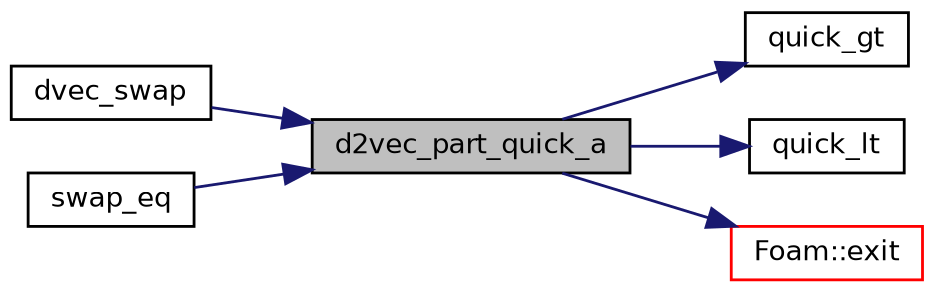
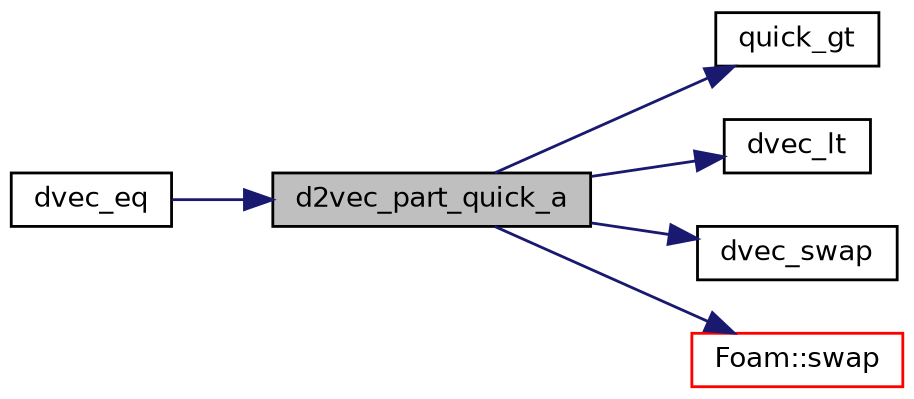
(247, 113) -> (630, 229)
(827, 146) -> (797, 146)
(111, 200) -> (91, 200)
(827, 253) -> (797, 360)
